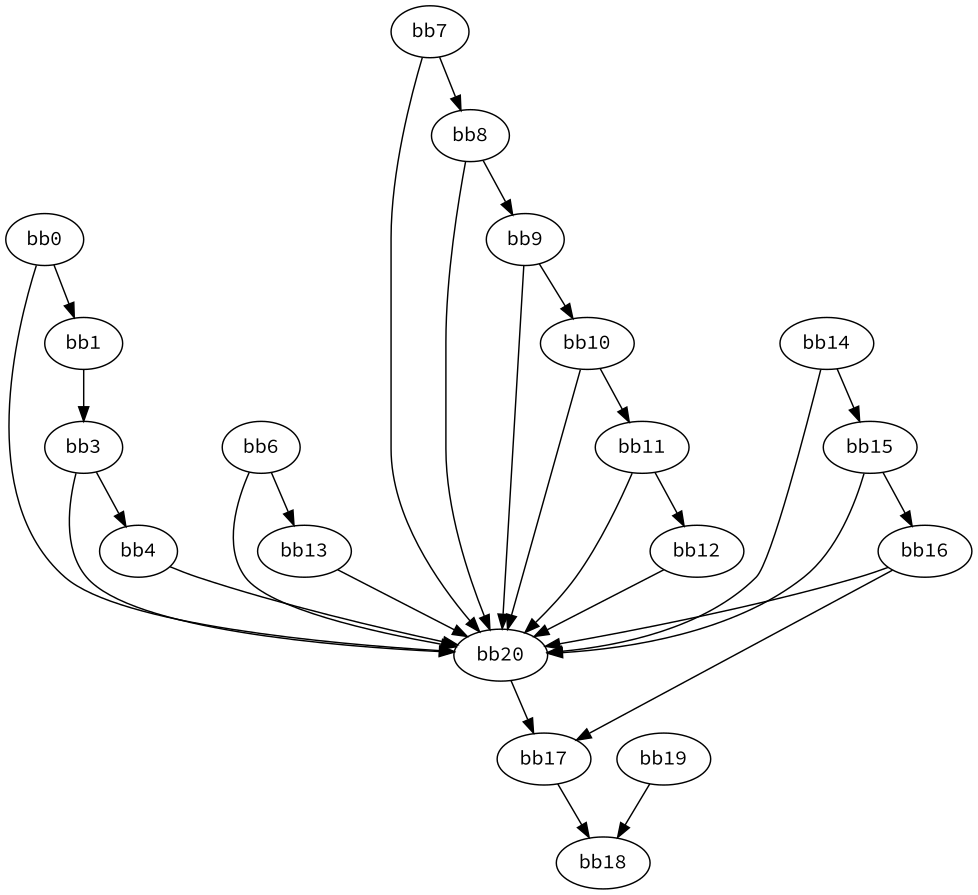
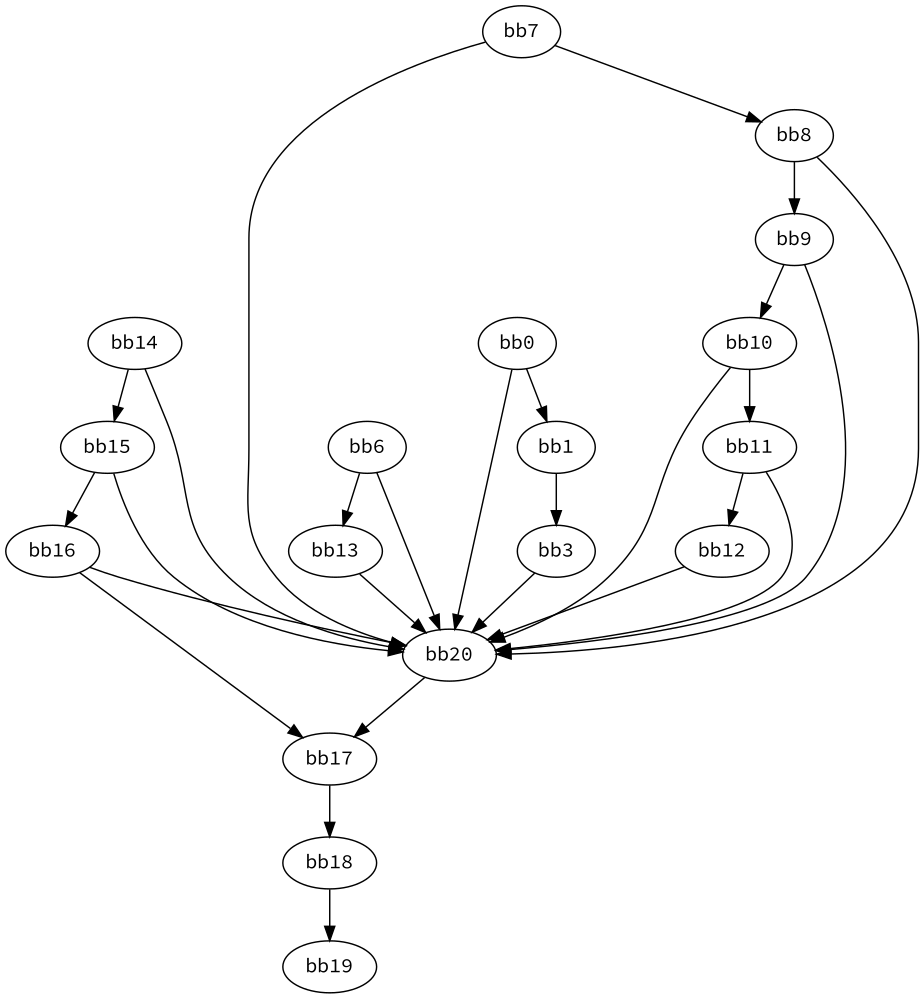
(139, 551) -> none
(637, 804) -> (330, 908)
